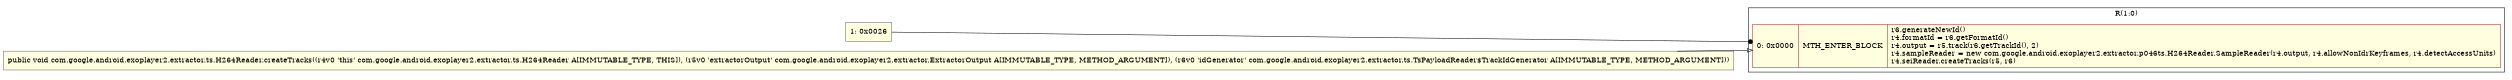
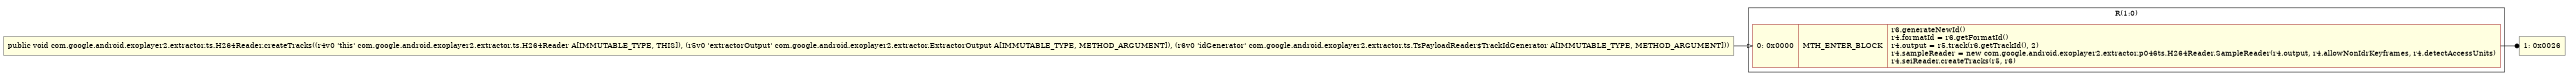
(1320, 37) -> (2508, 46)
